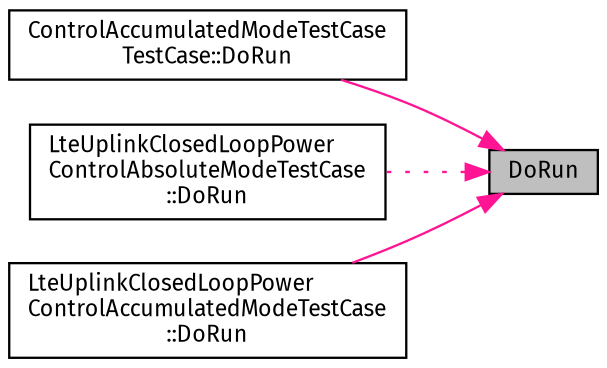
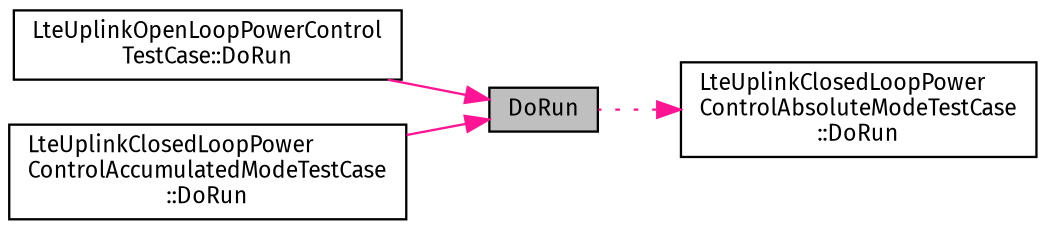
(208, 45) -> (208, 45)
(425, 172) -> (628, 110)
